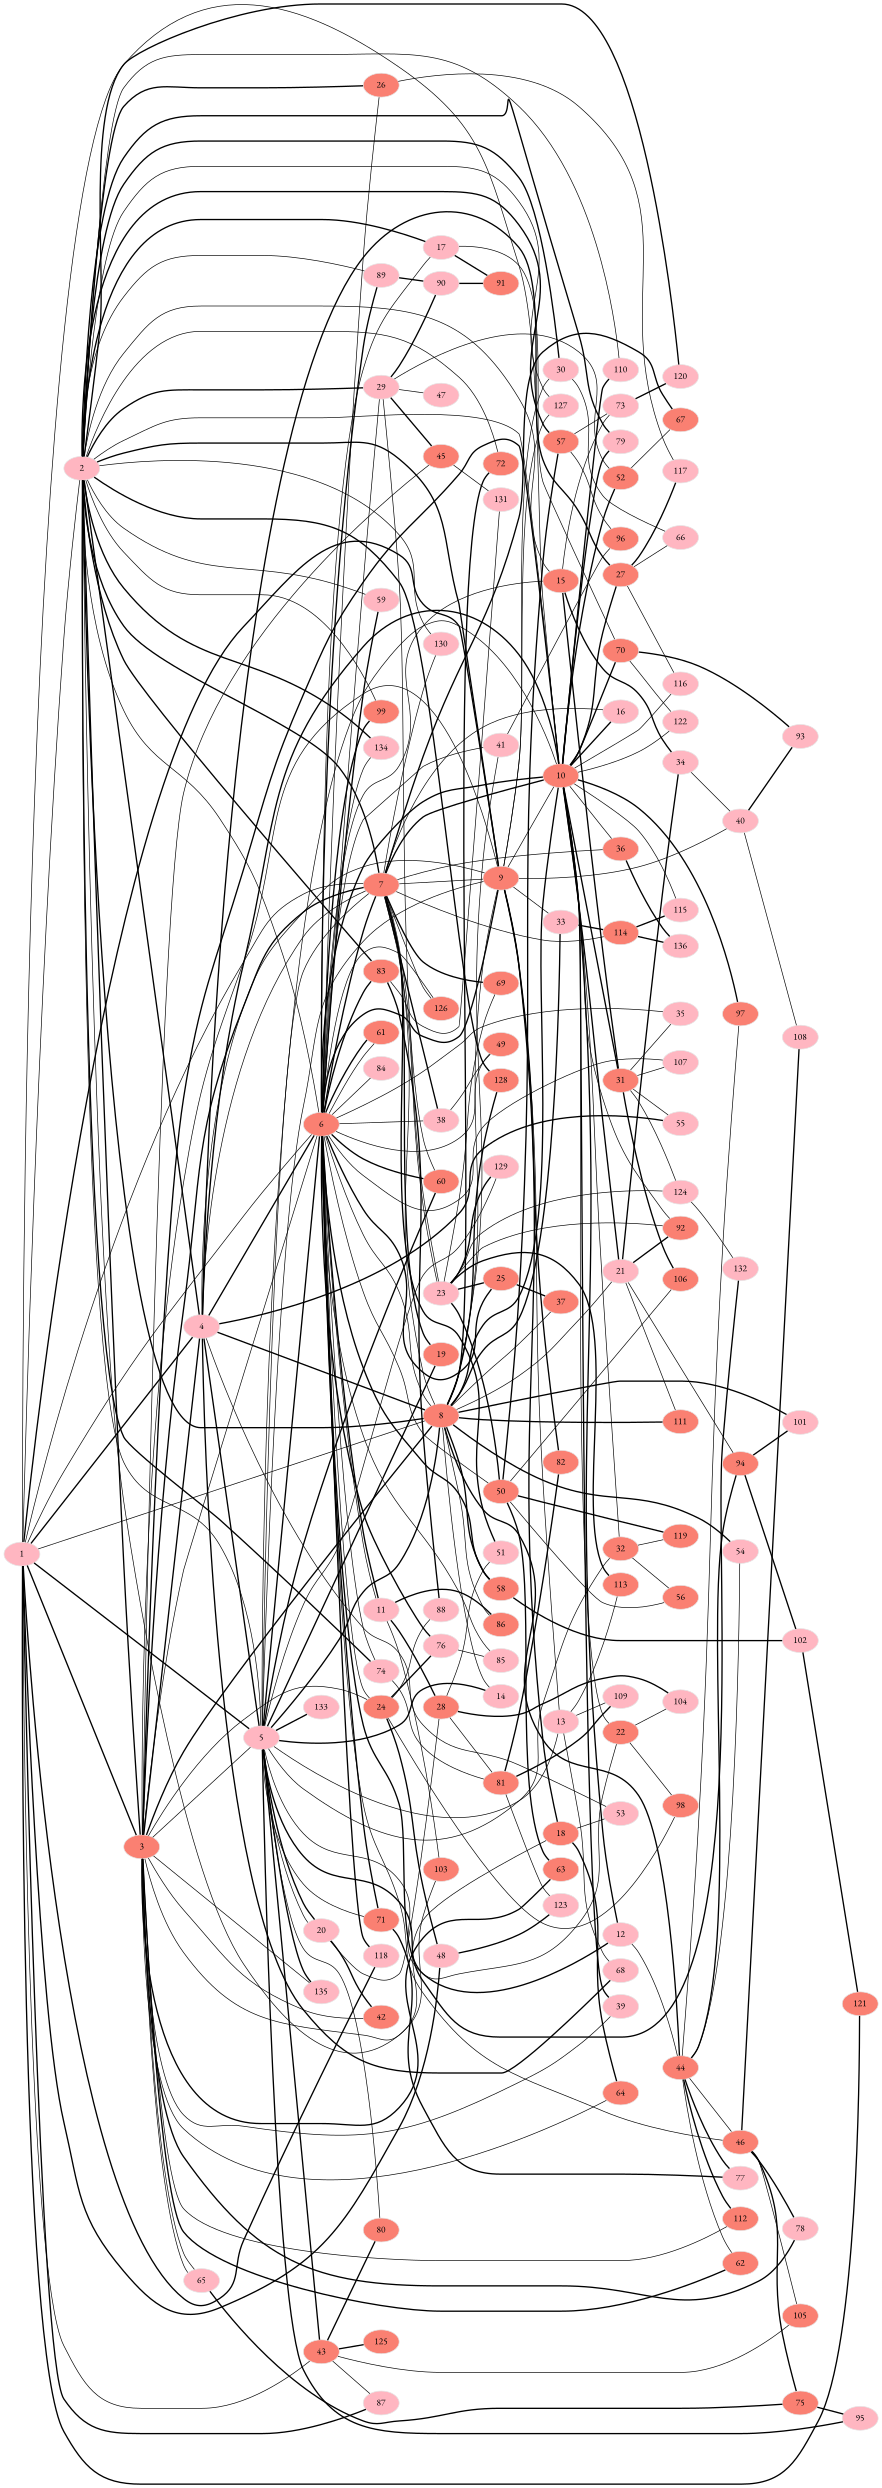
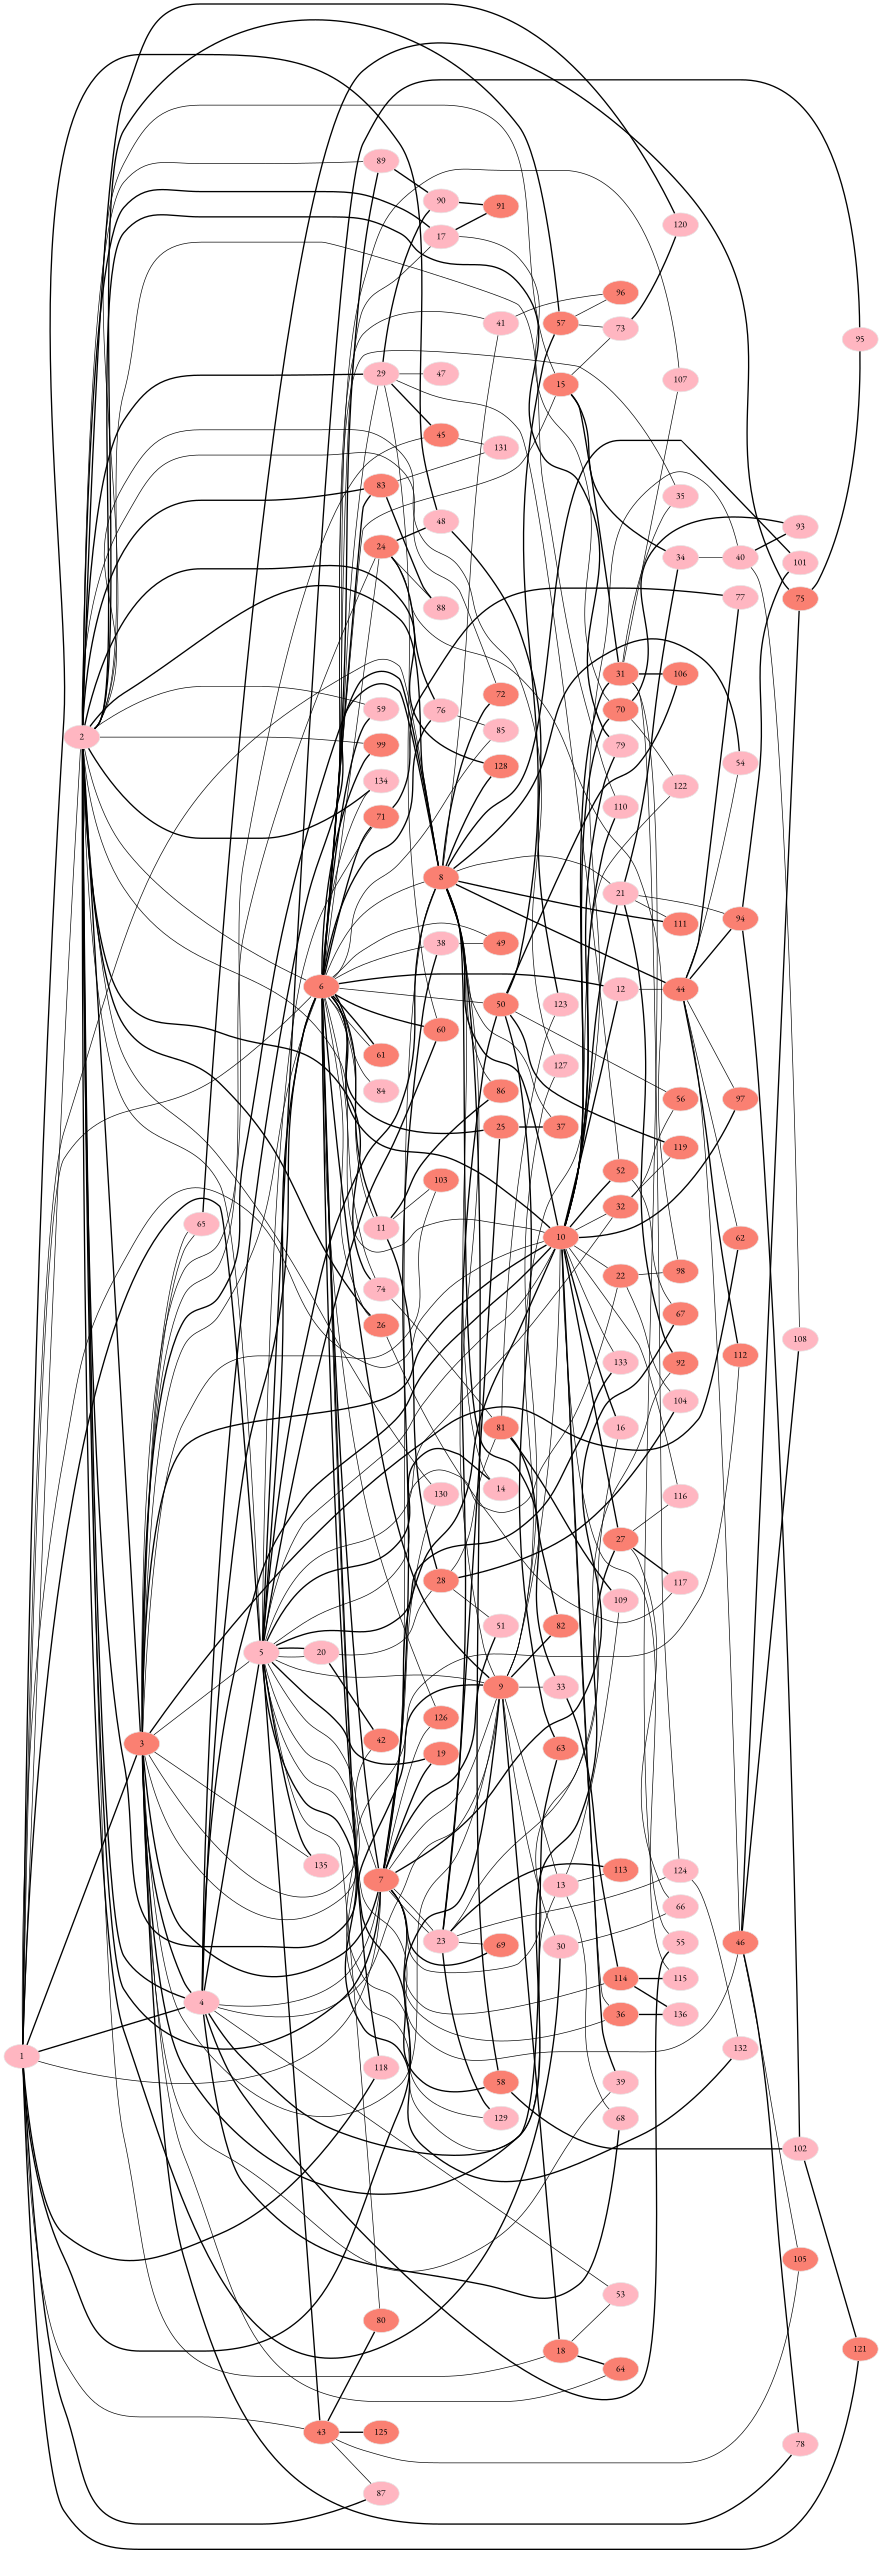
(611, 1122) -> (588, 1301)
(603, 1371) -> (576, 838)
